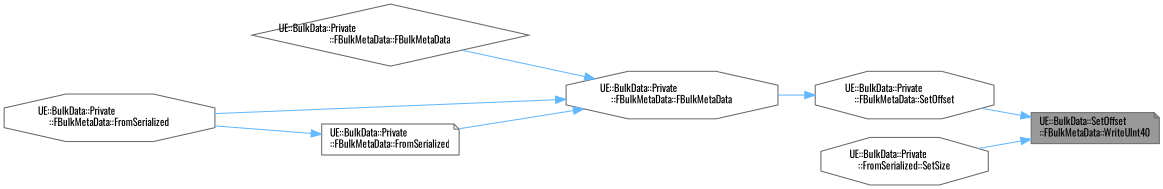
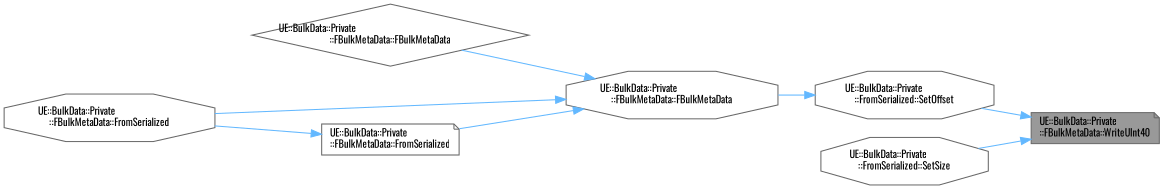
(905, 95) -> (905, 95)
(1095, 128) -> (1095, 128)
